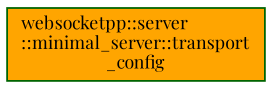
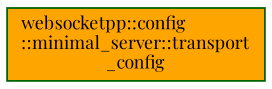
(136, 44) -> (136, 44)
